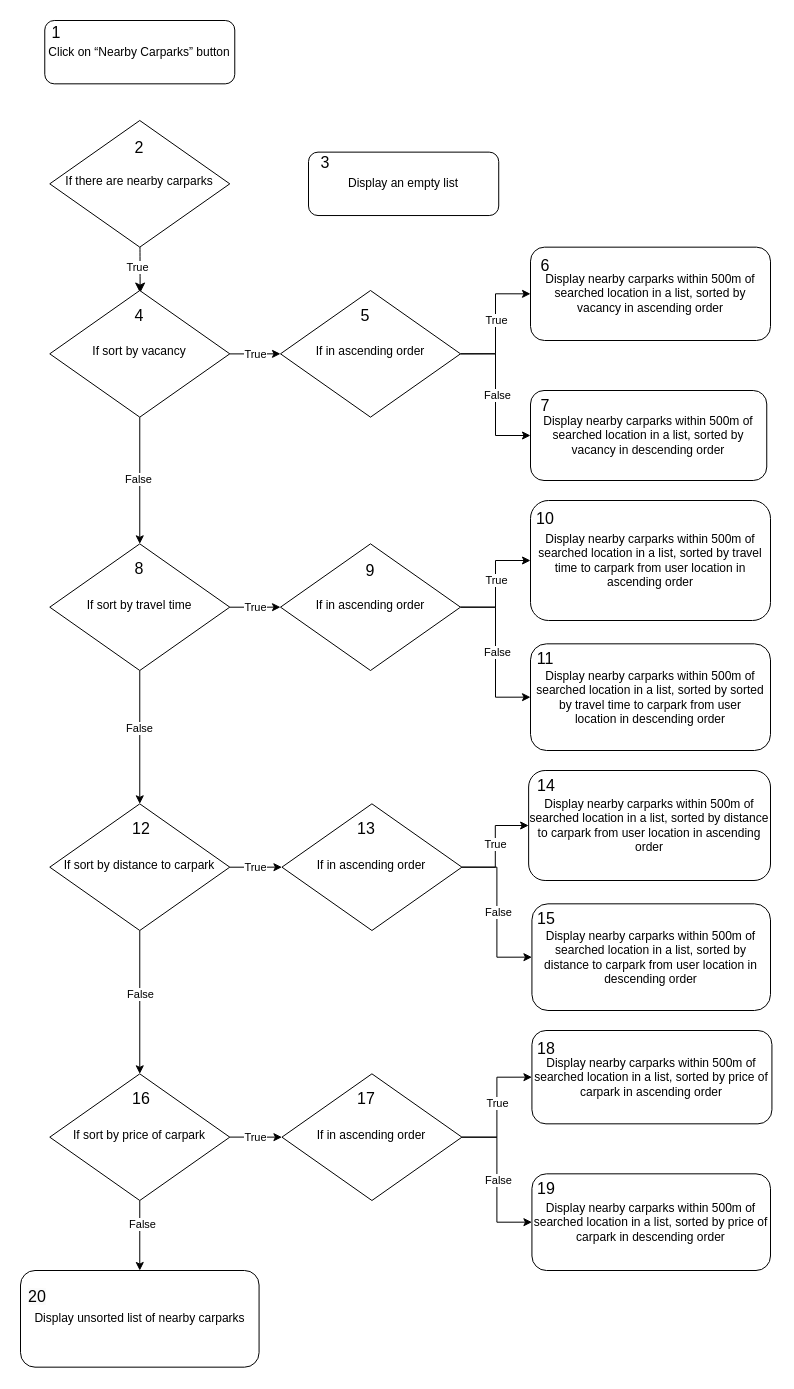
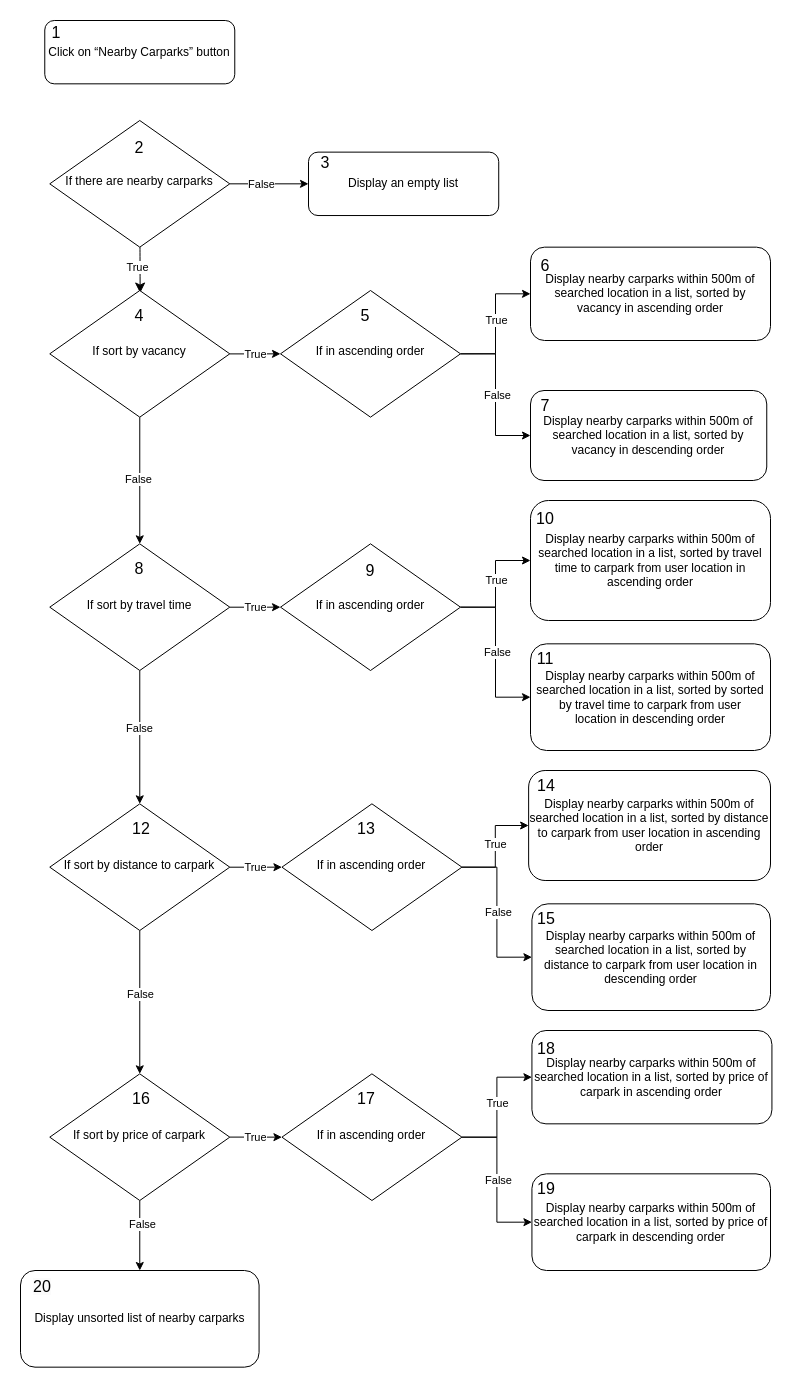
none -> (266, 184)
(51, 1301) -> (56, 1291)
